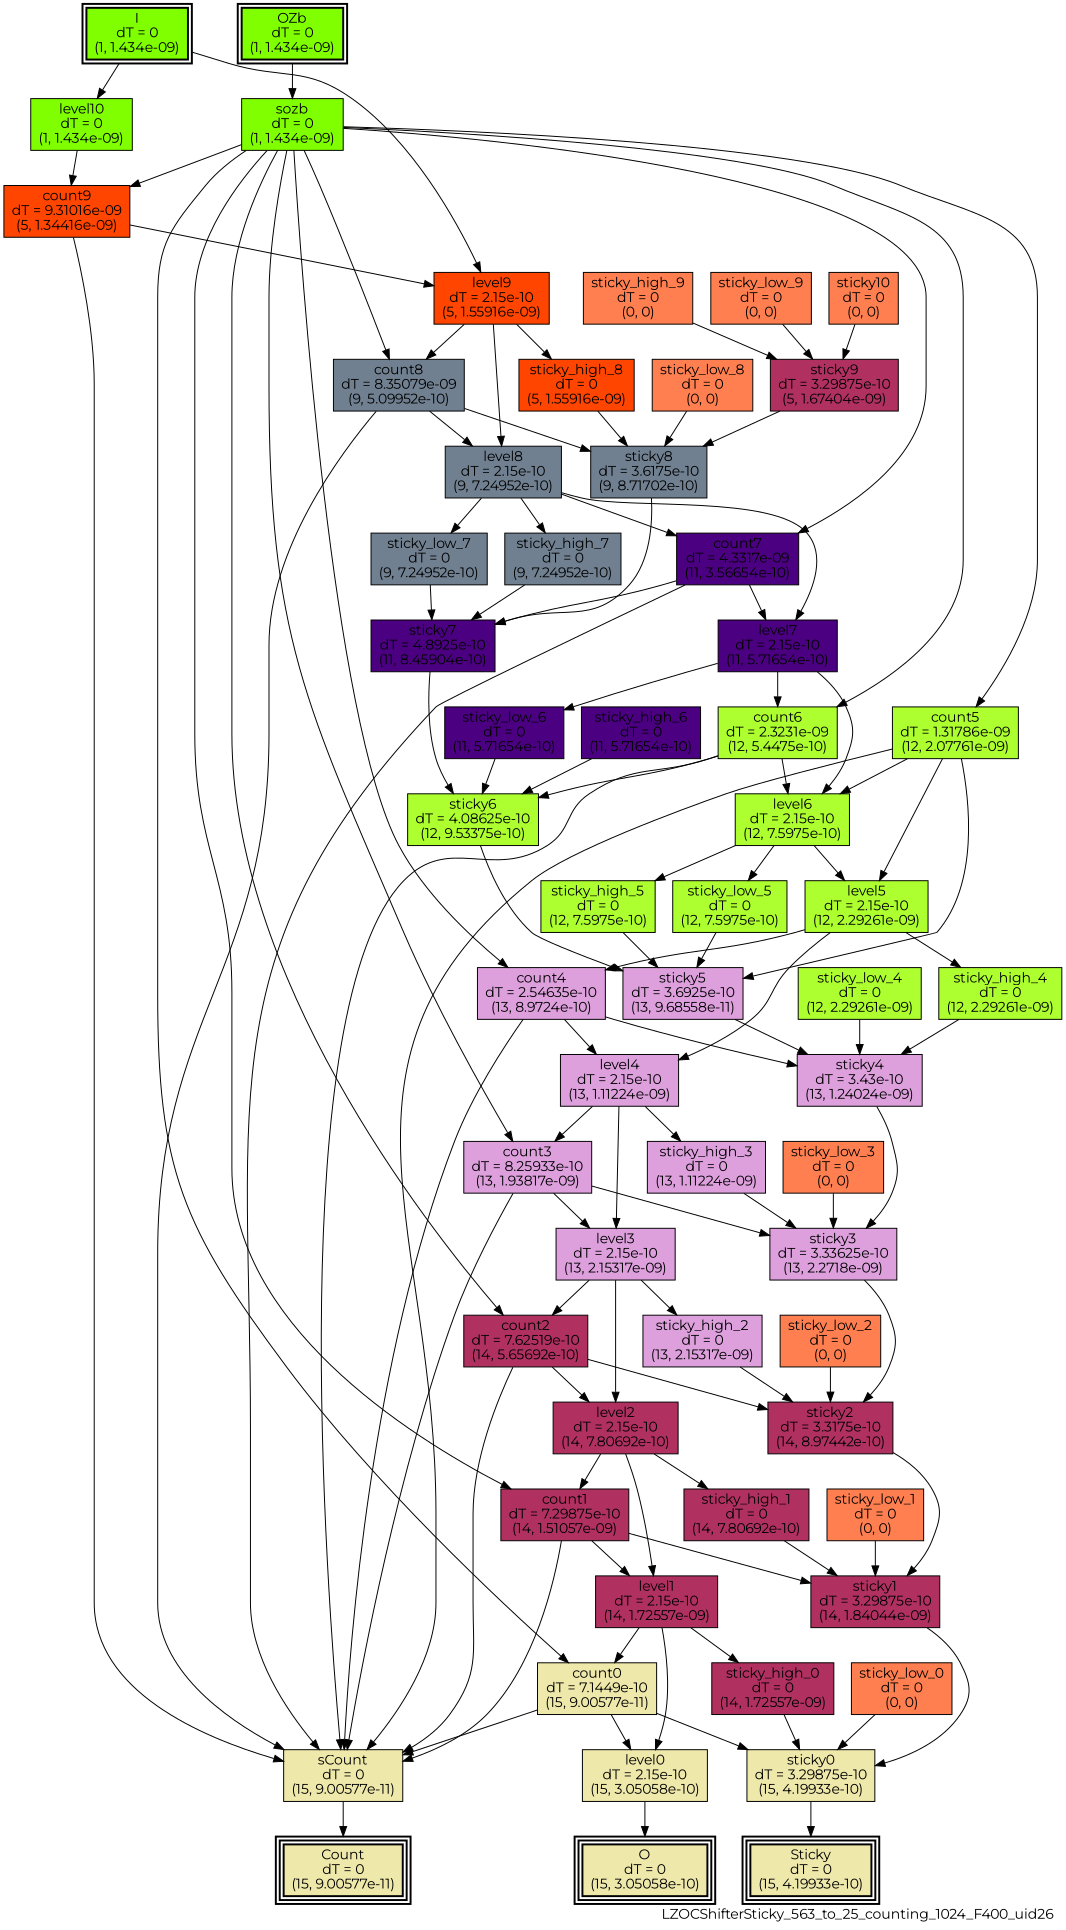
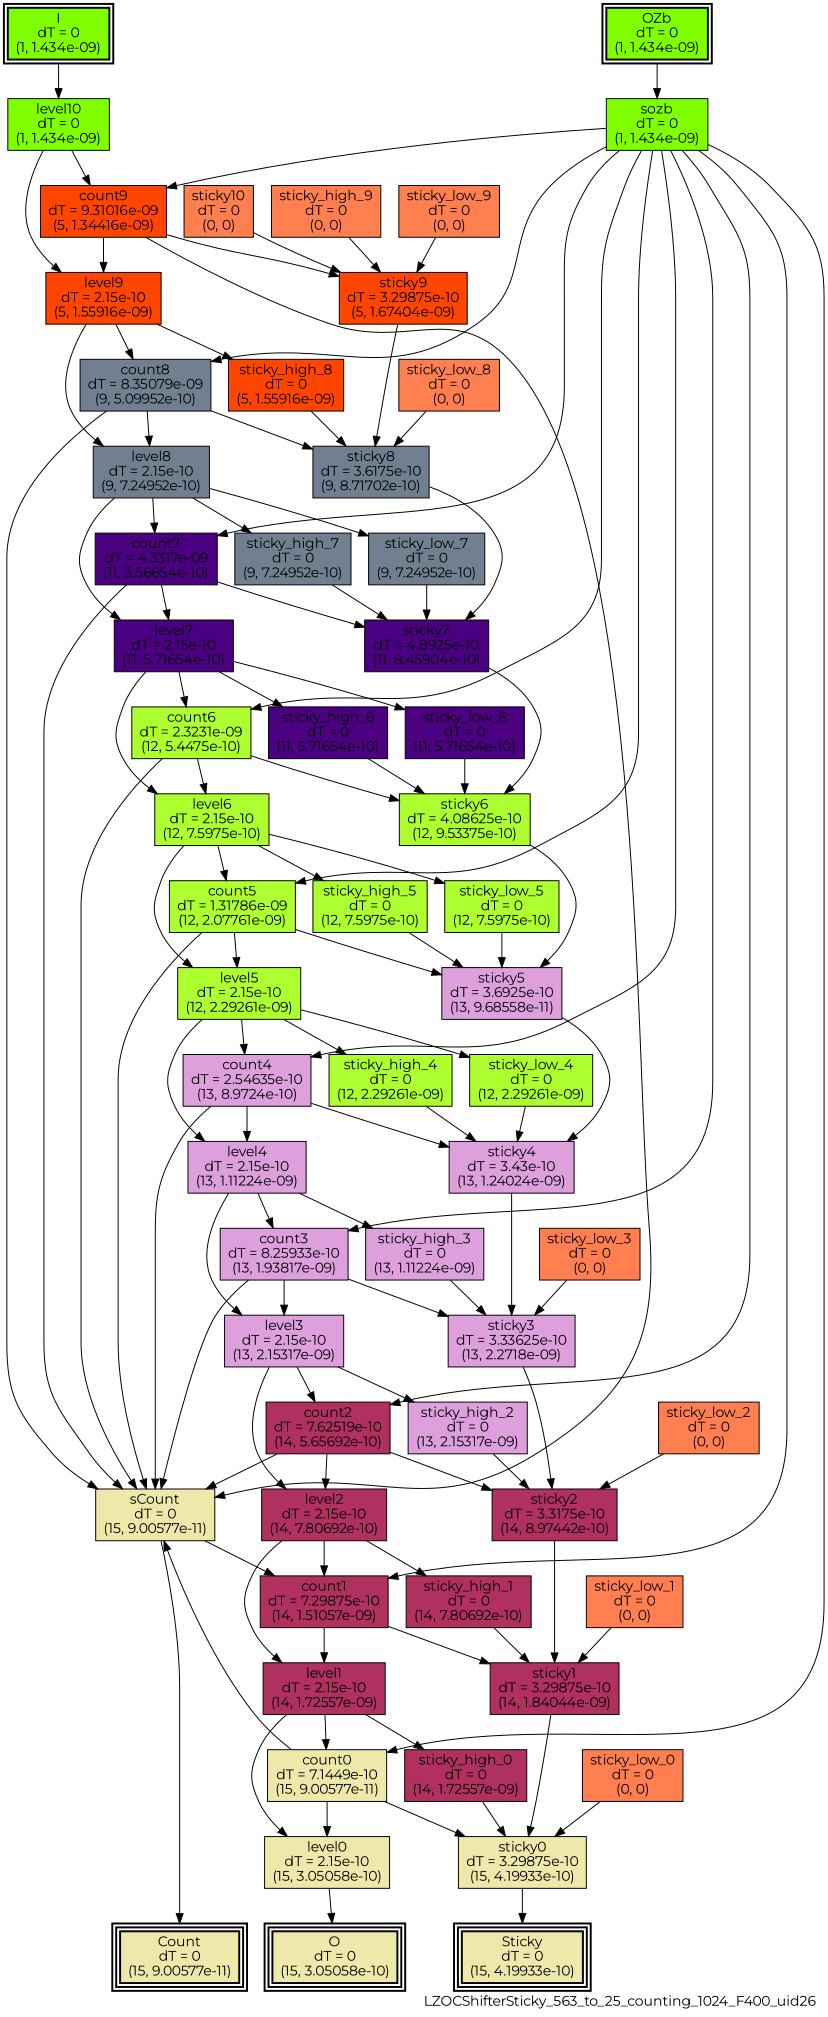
(368, 111) -> (26, 211)
none -> (248, 255)
(834, 385) -> (403, 298)
none -> (247, 687)
(878, 774) -> (221, 858)
none -> (381, 1031)
(518, 1672) -> (235, 1556)
